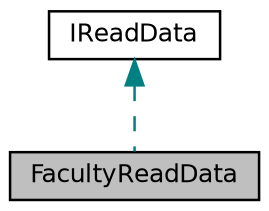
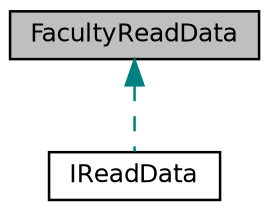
(135, 119) -> (135, 119)
